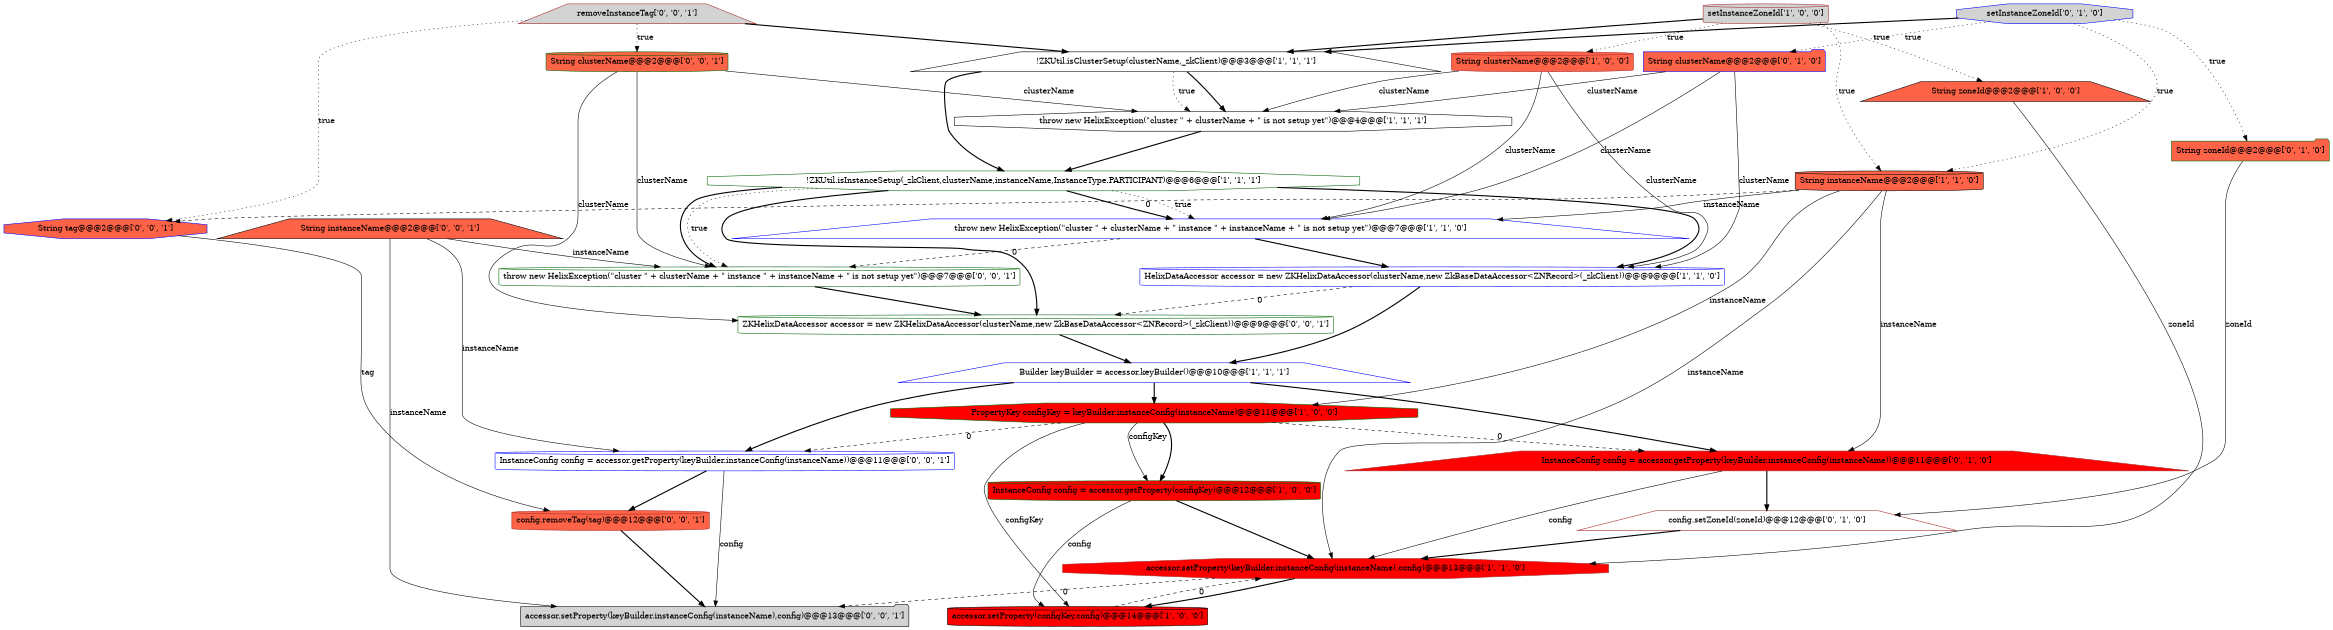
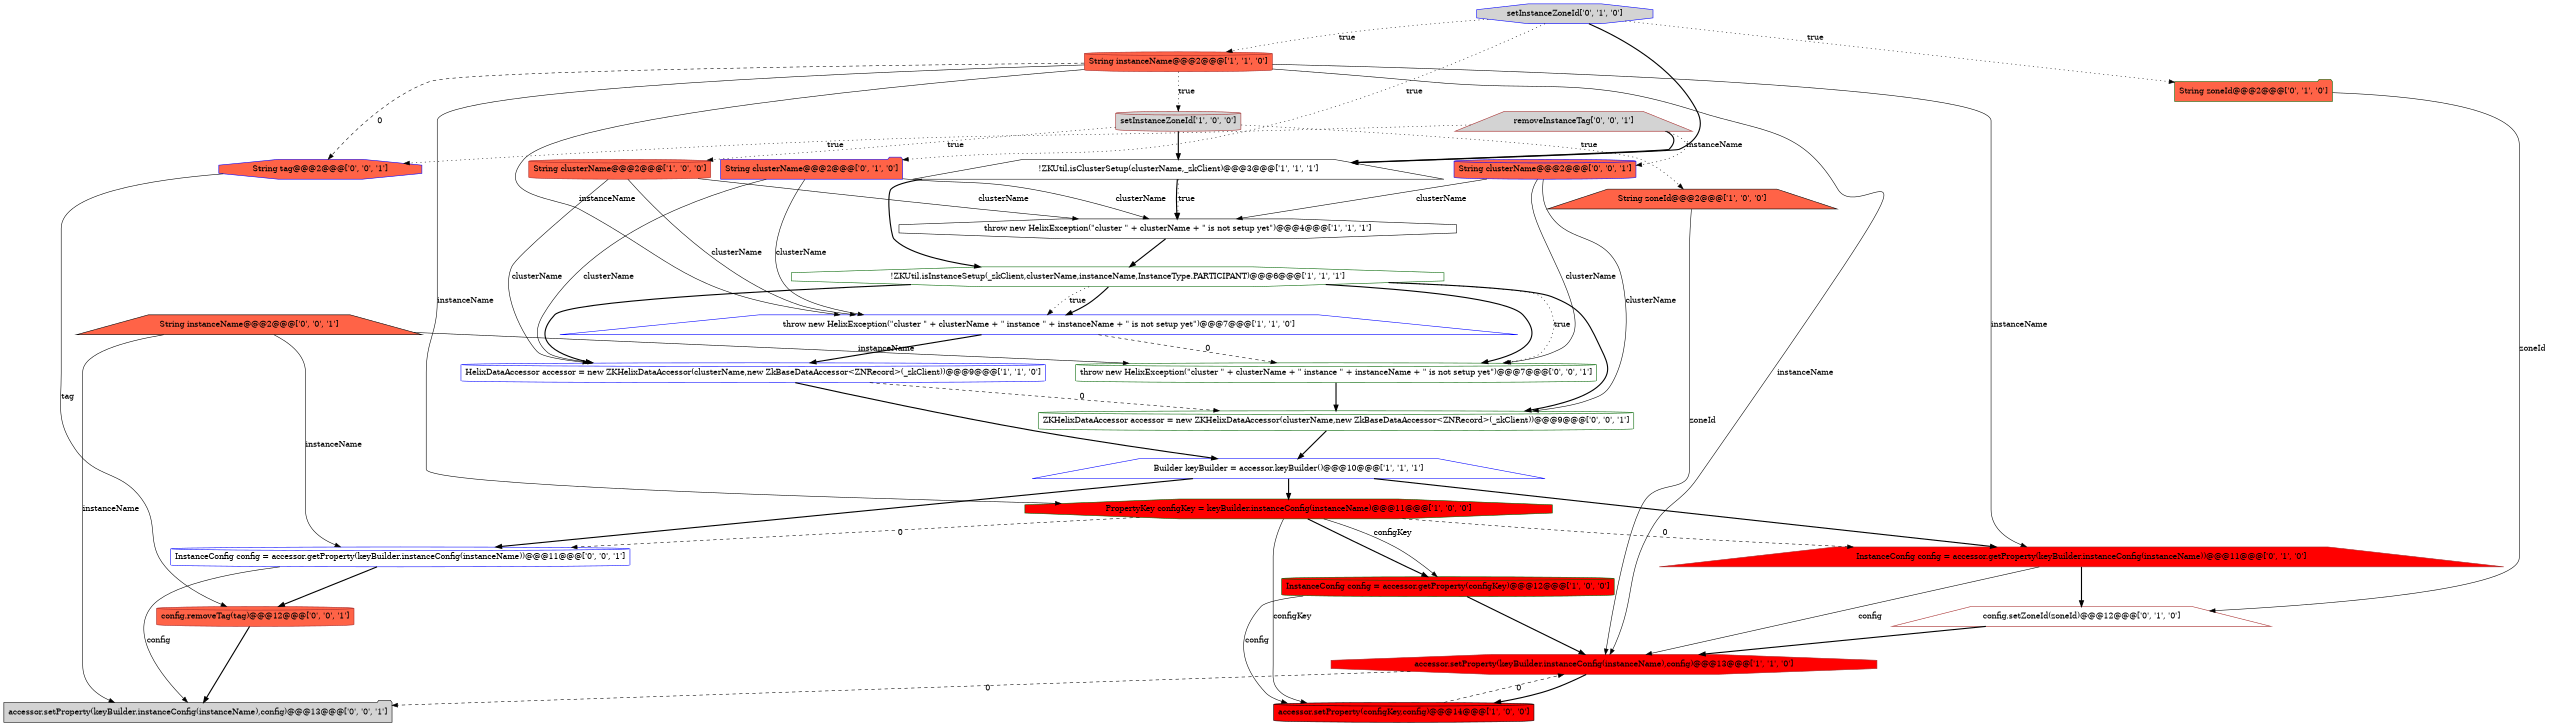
(646, 38) -> (1715, 145)
(637, 62) -> (1545, 169)
(1837, 96) -> (1178, 89)
(1889, 181) -> (1178, 62)
